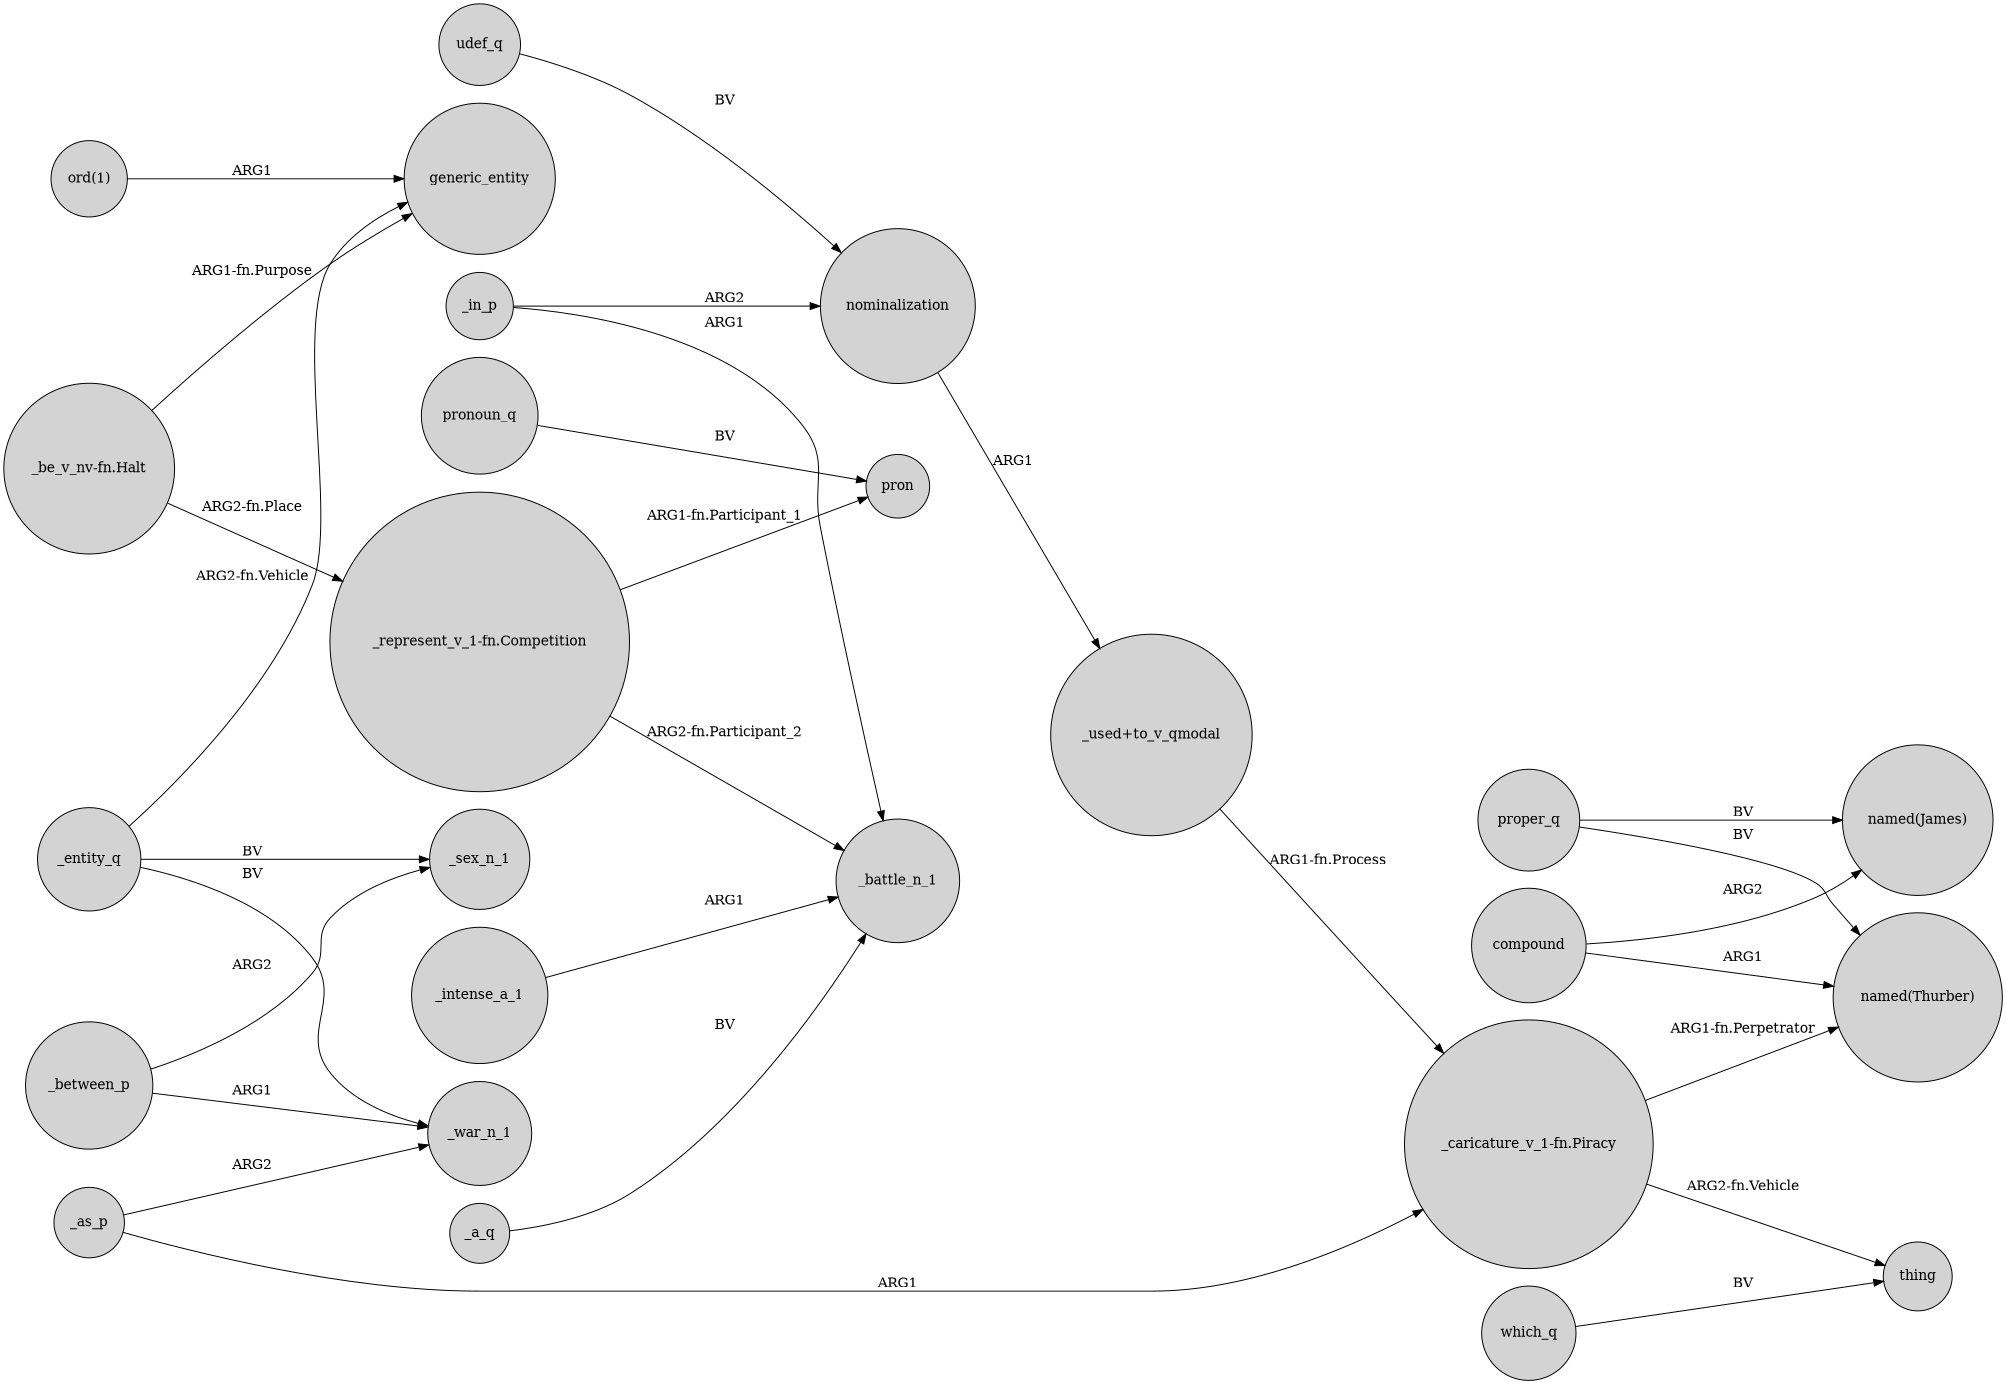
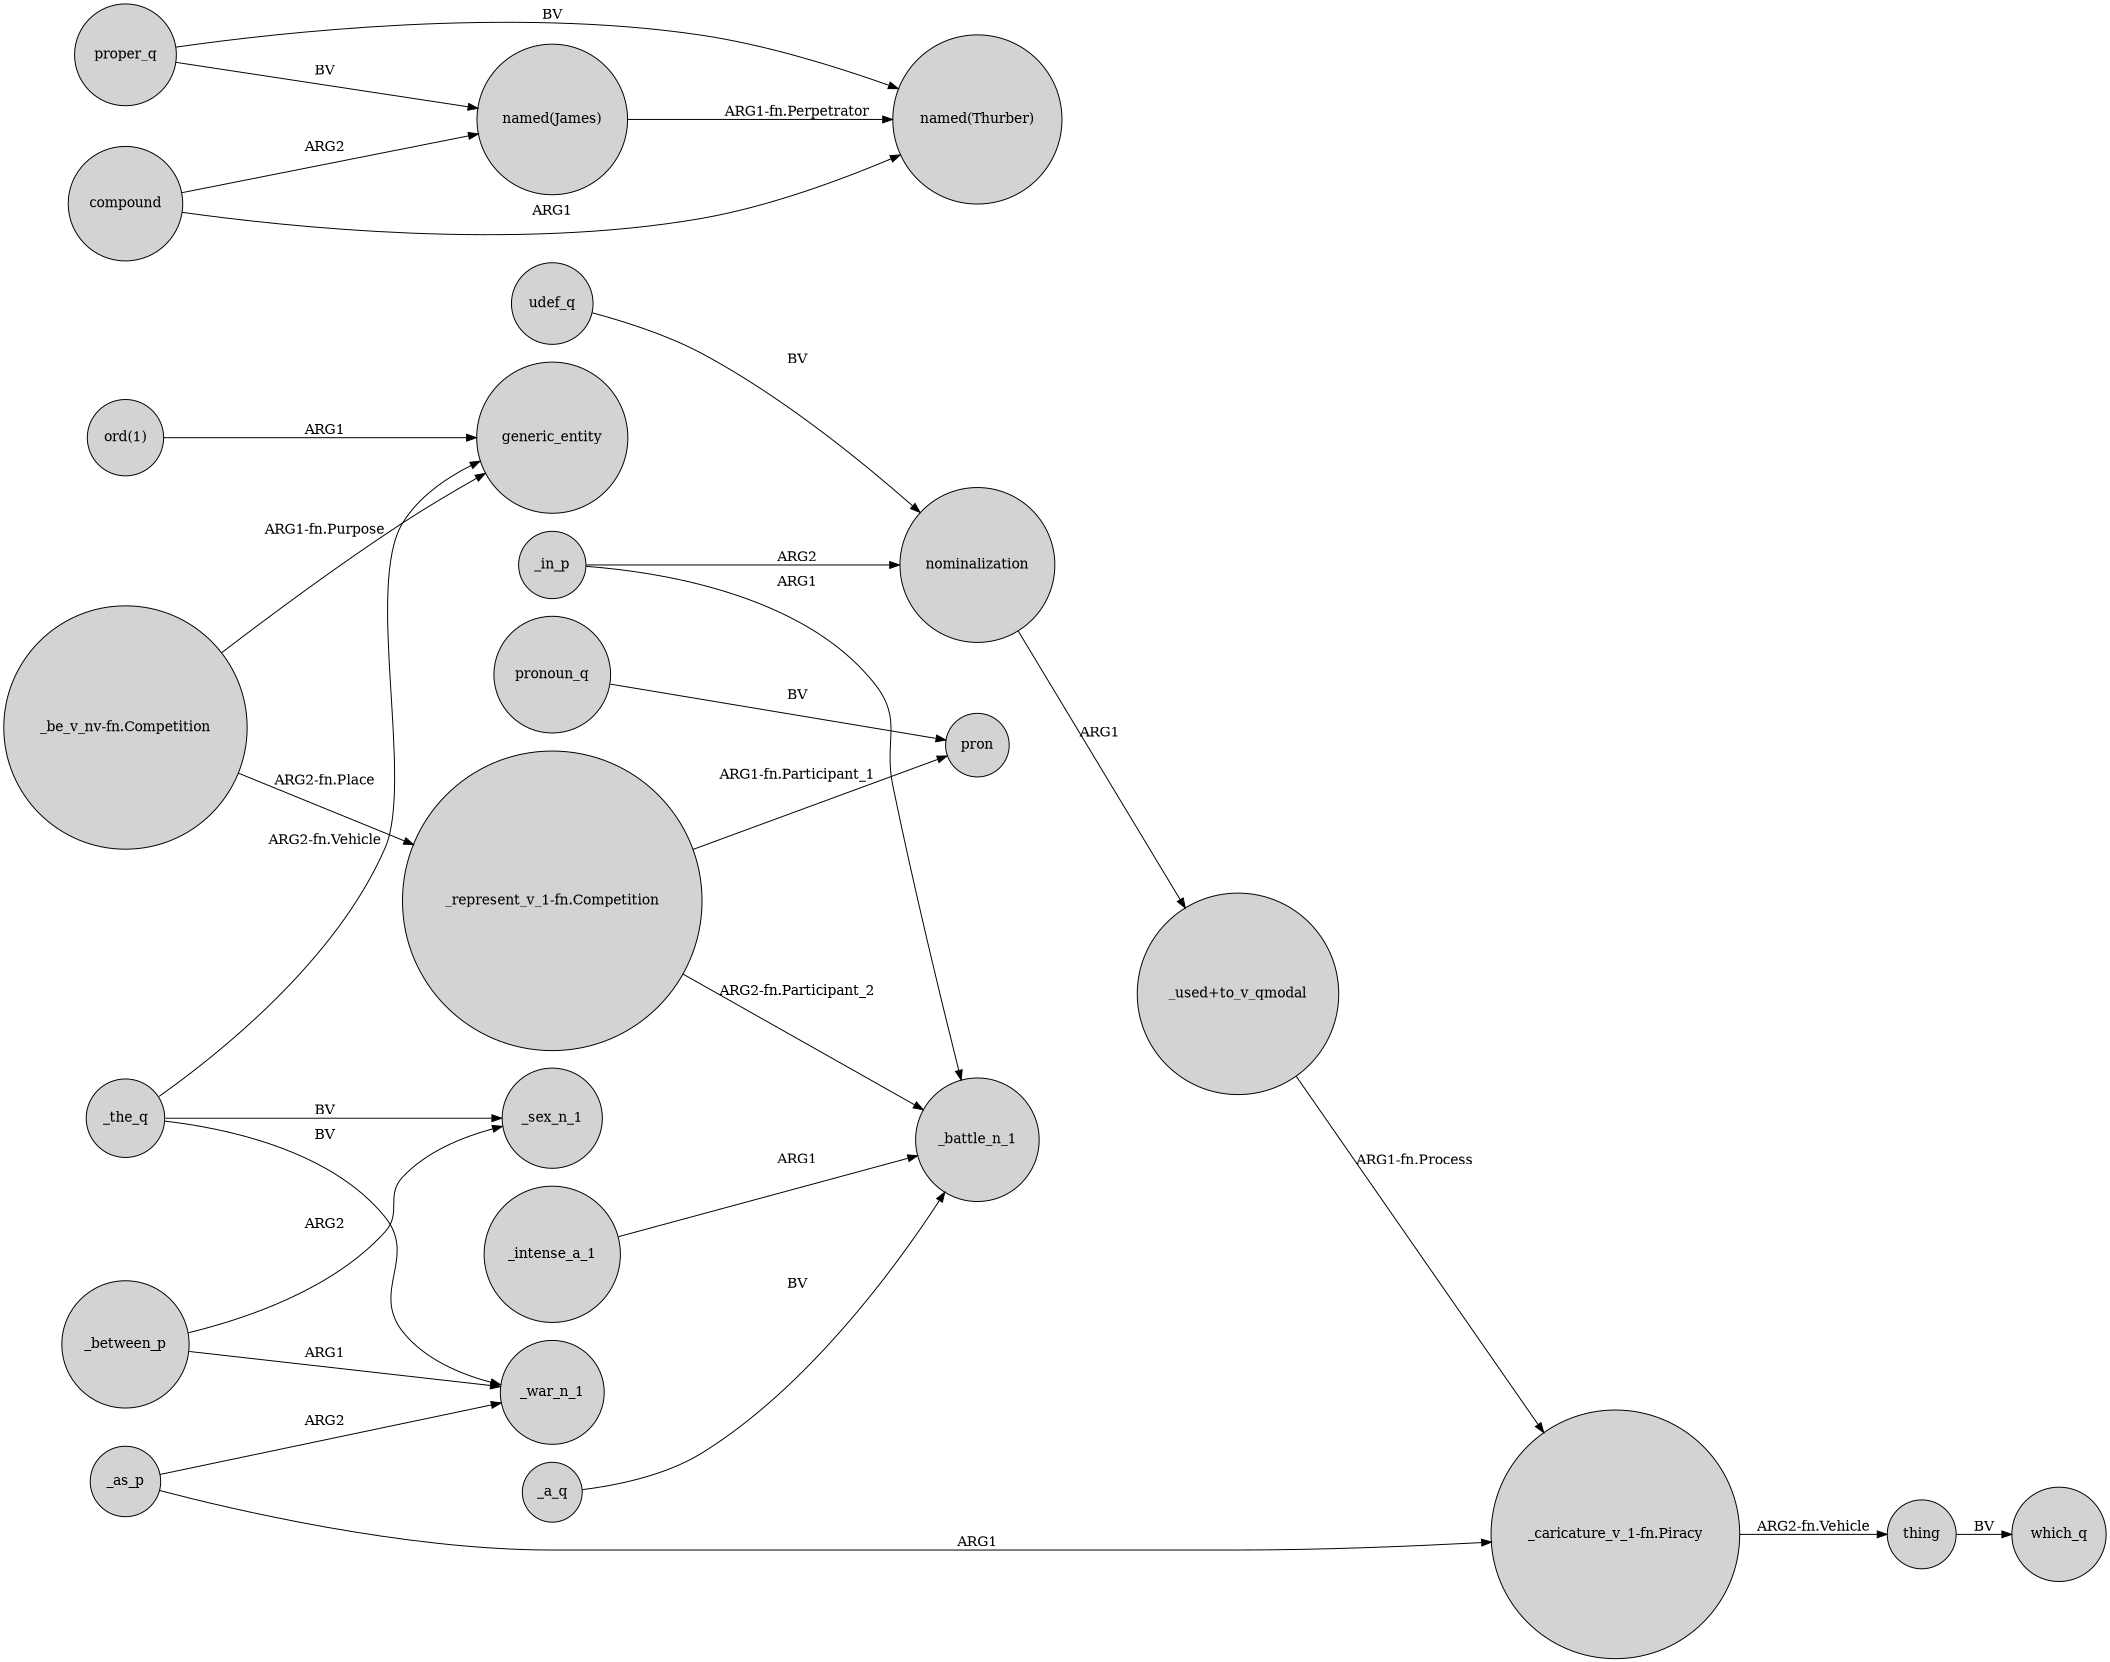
(89, 469) -> (125, 727)
(89, 859) -> (125, 1118)
(1737, 1066) -> (755, 119)
(1725, 1305) -> (1979, 1534)
